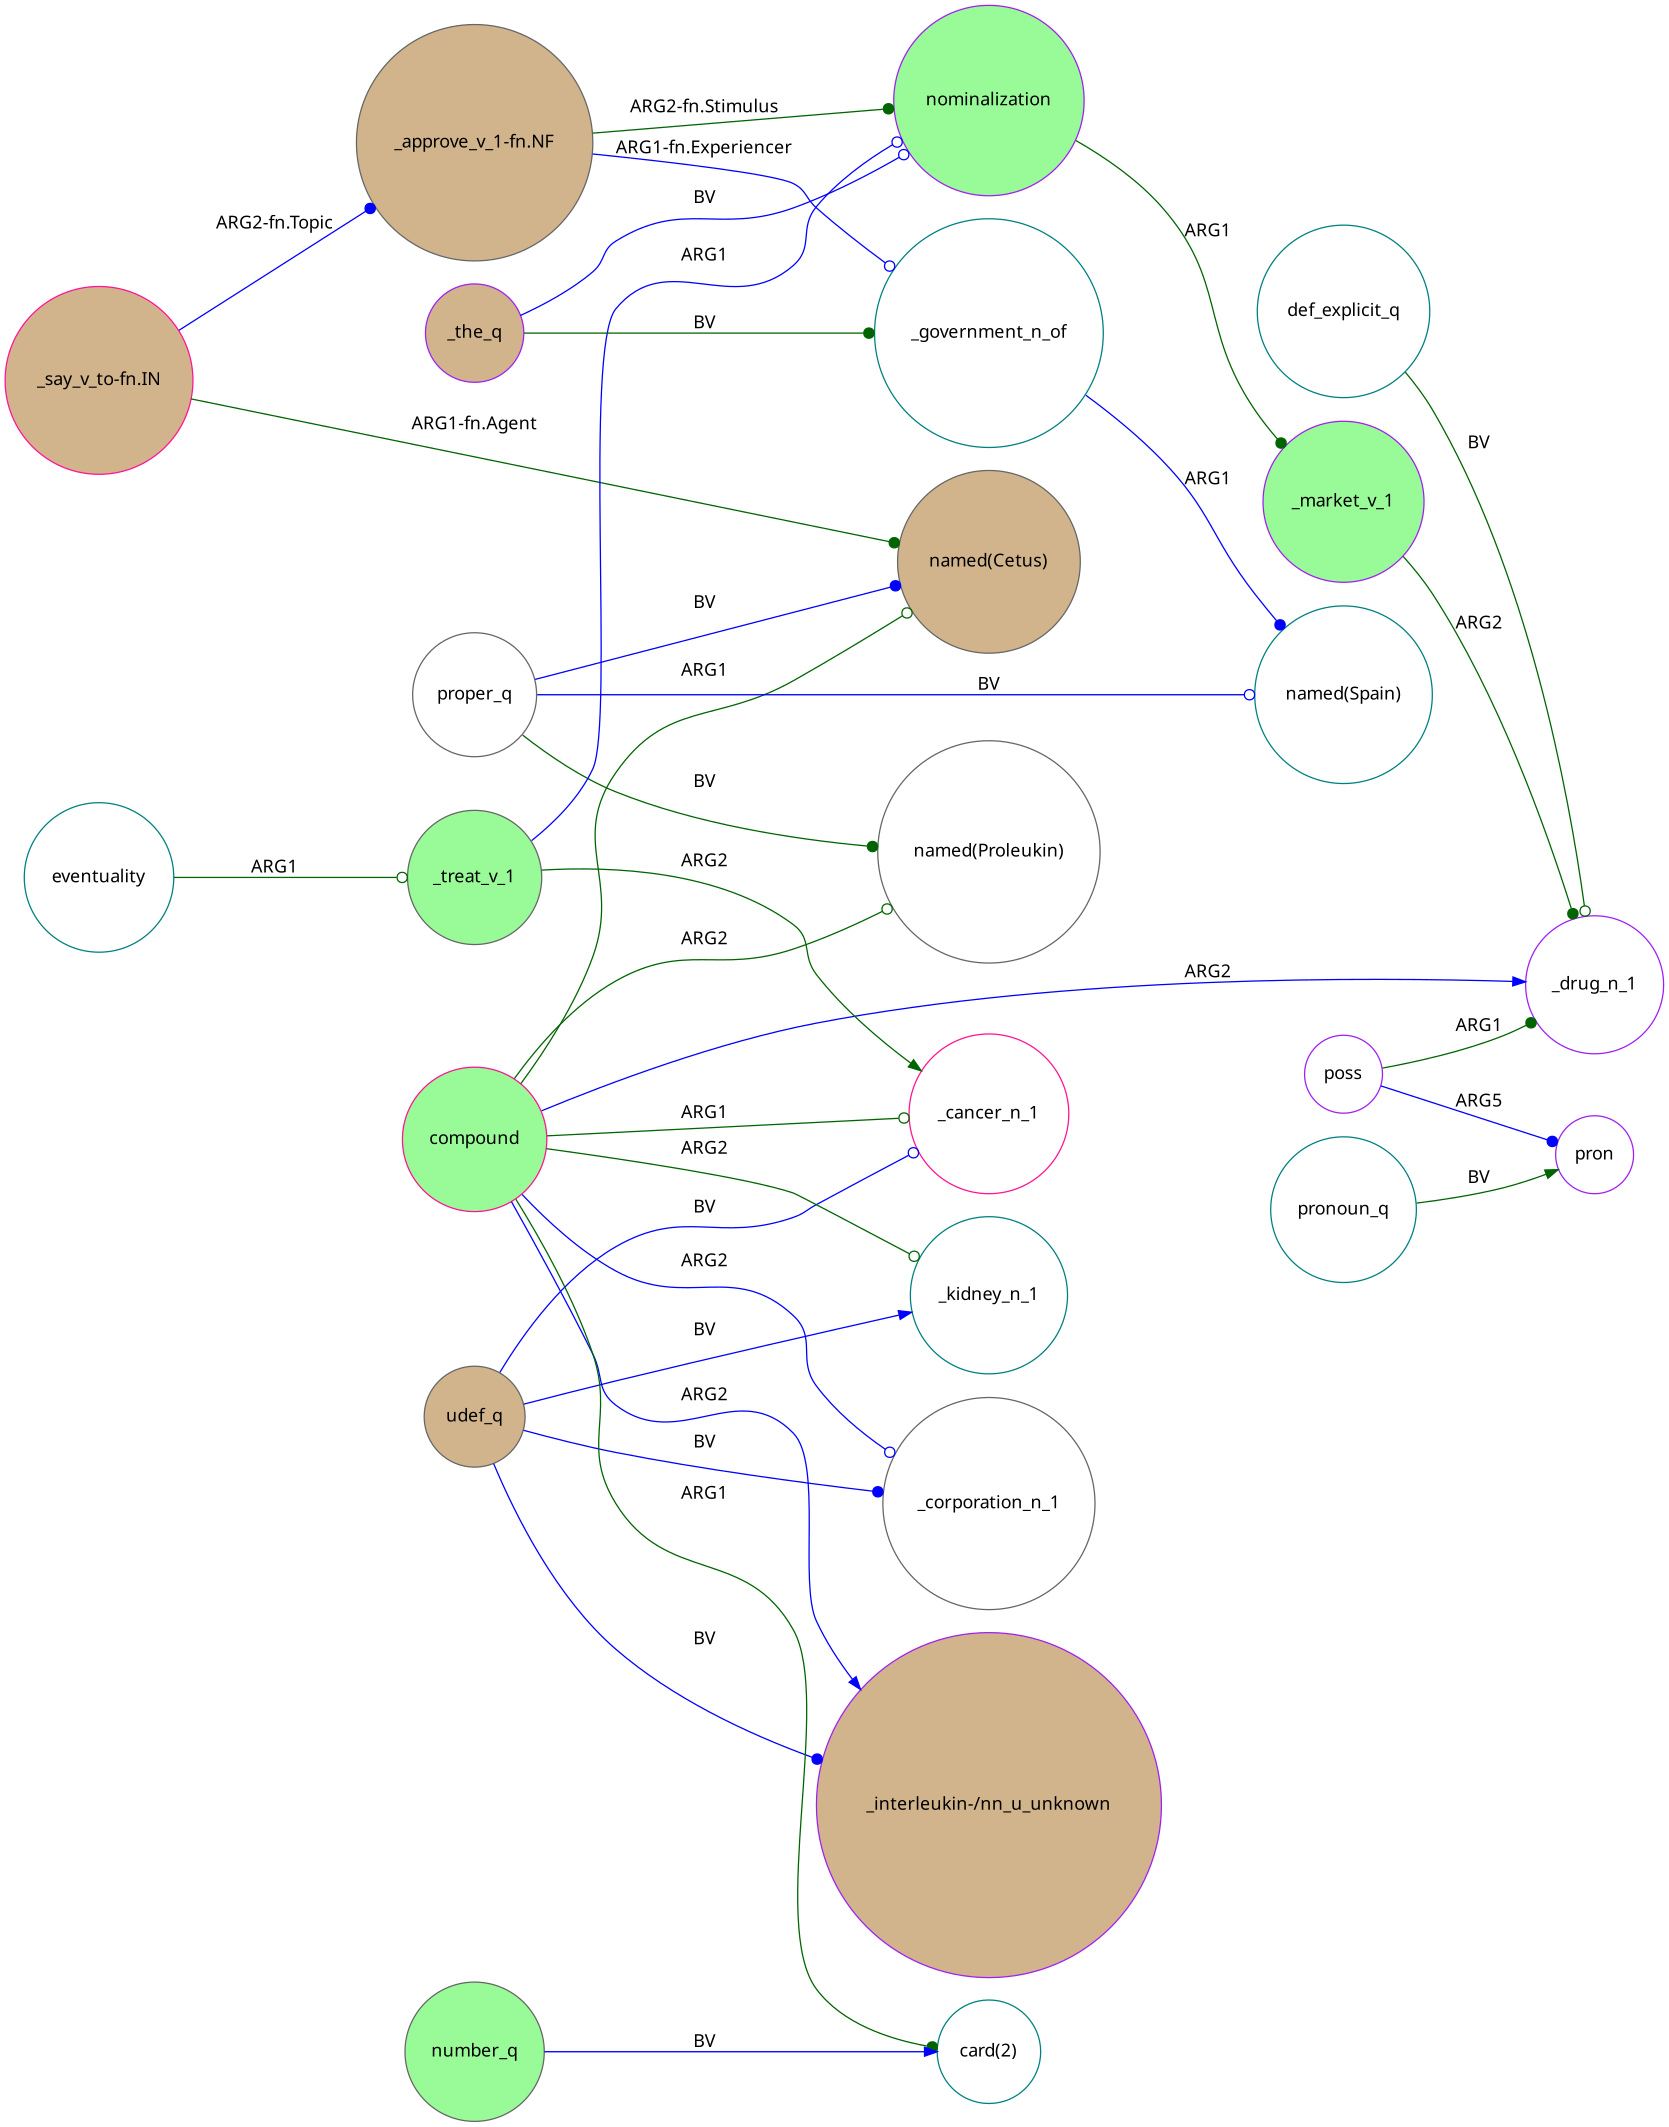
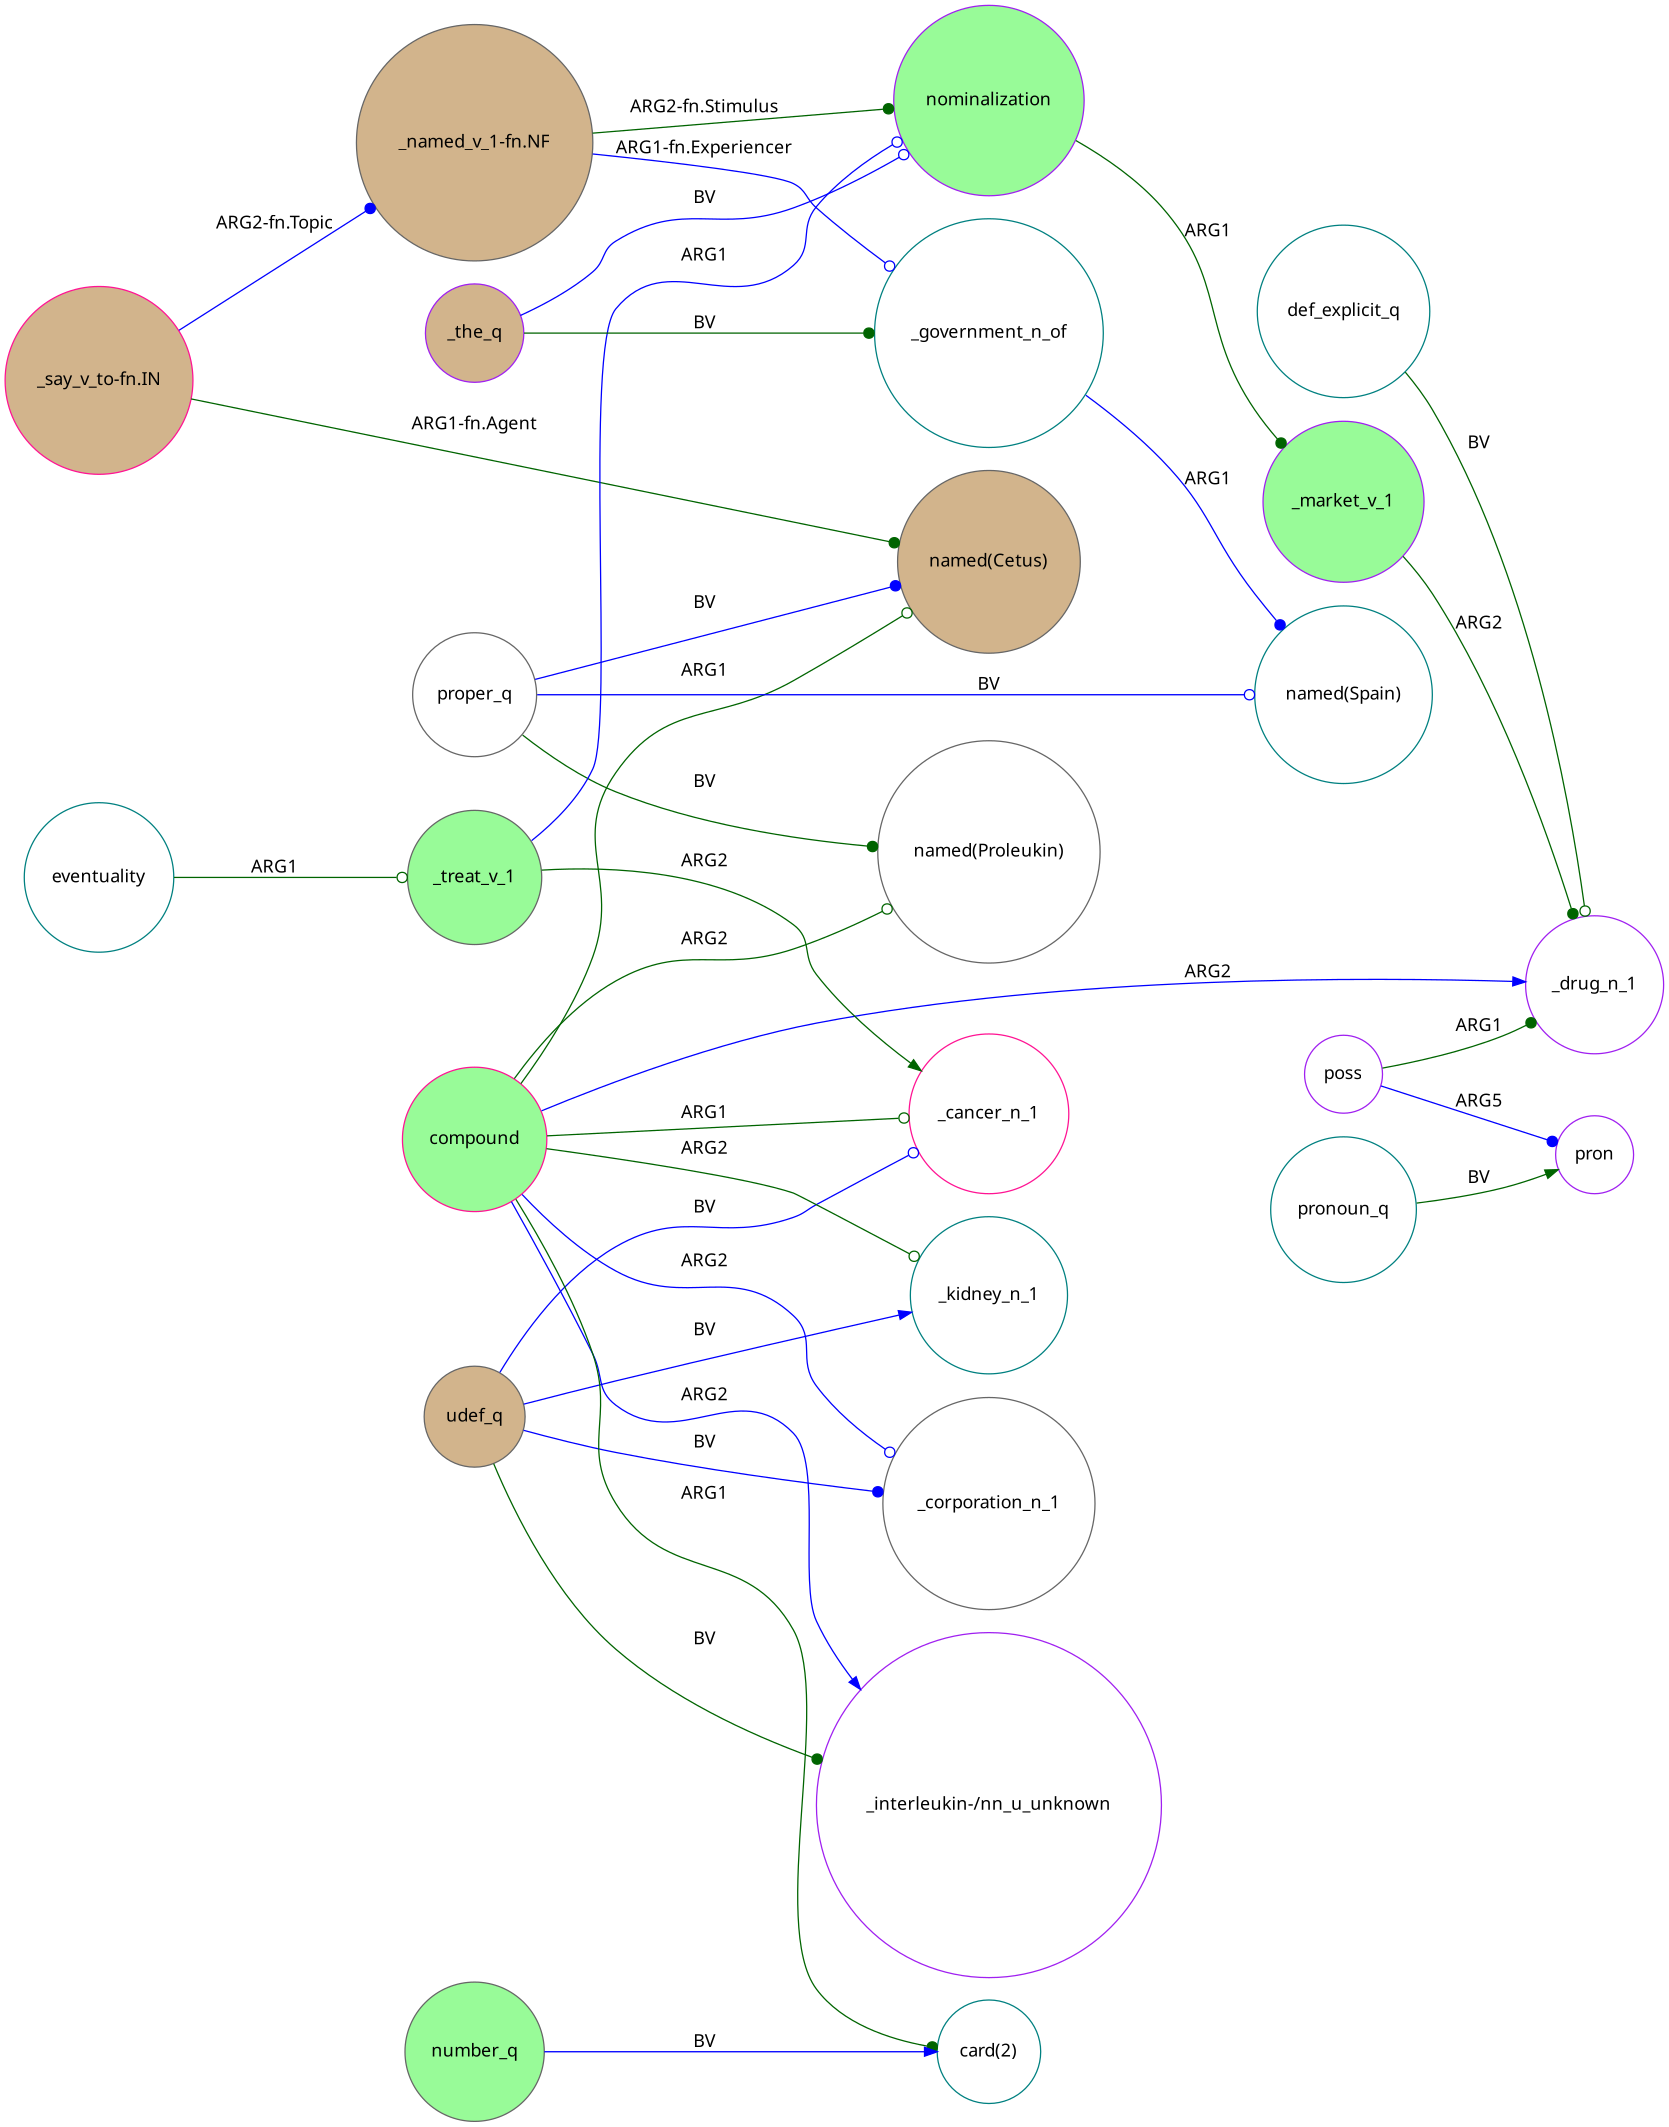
(475, 143) -> (475, 143)
(616, 1650) -> (616, 1650)
(989, 1805) -> (989, 1805)
